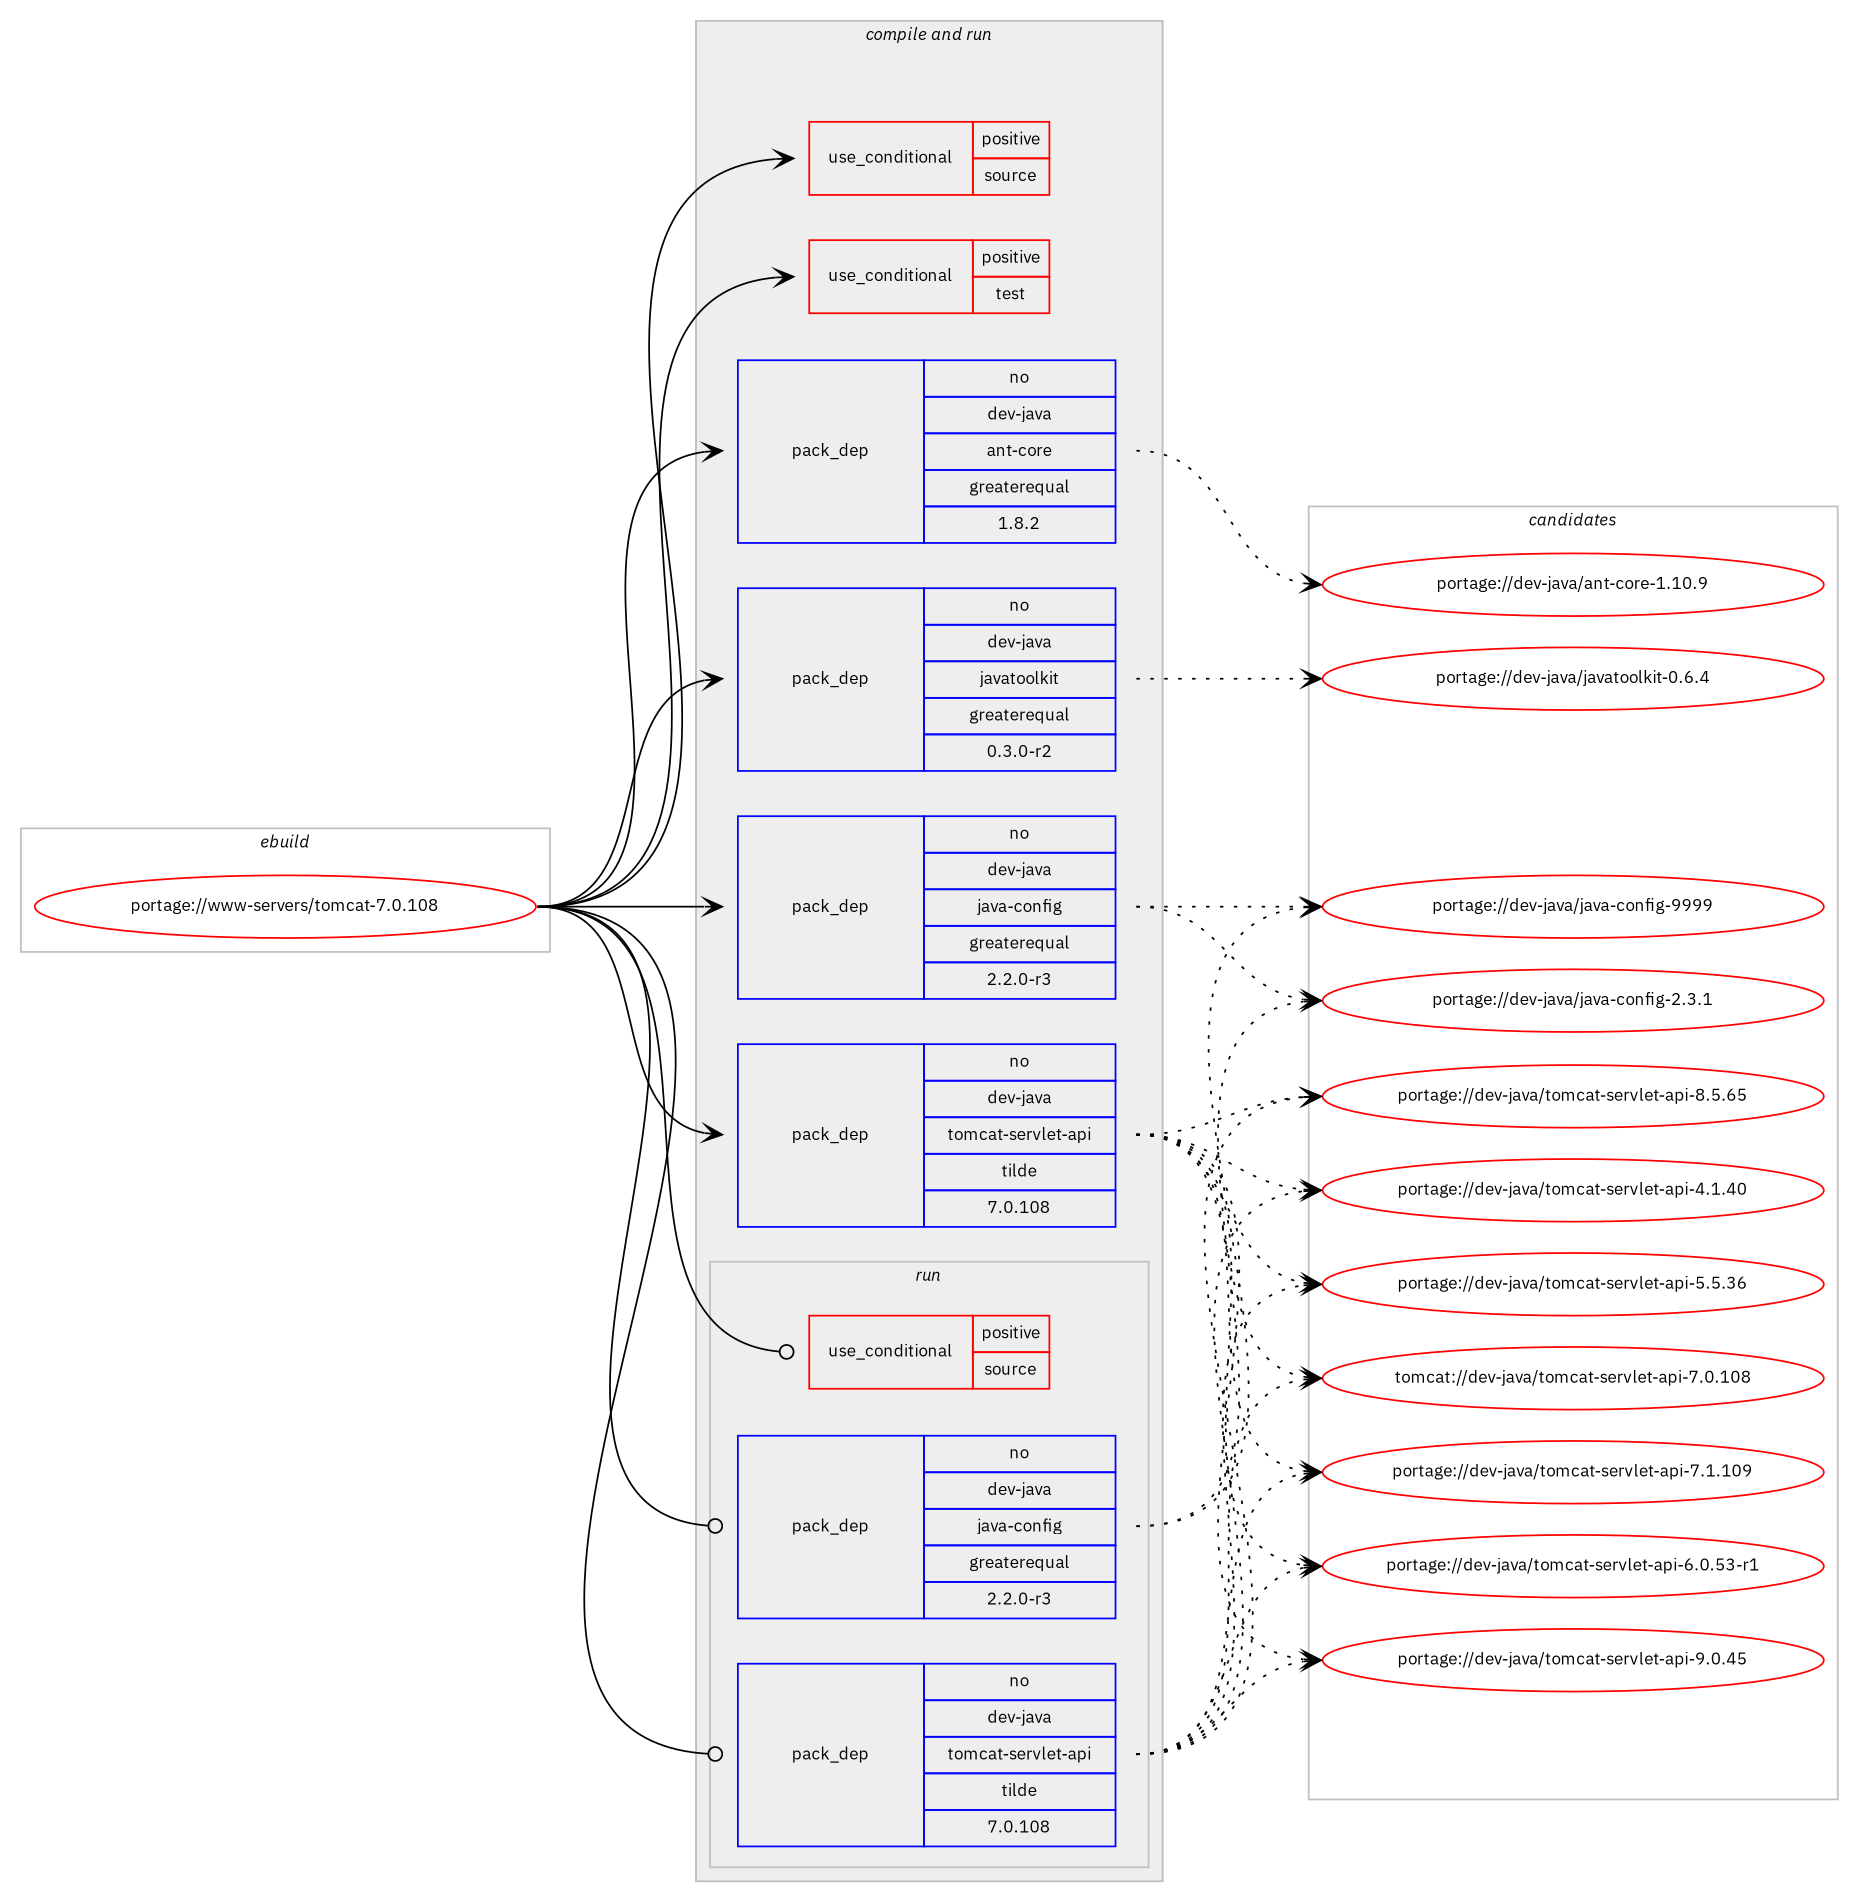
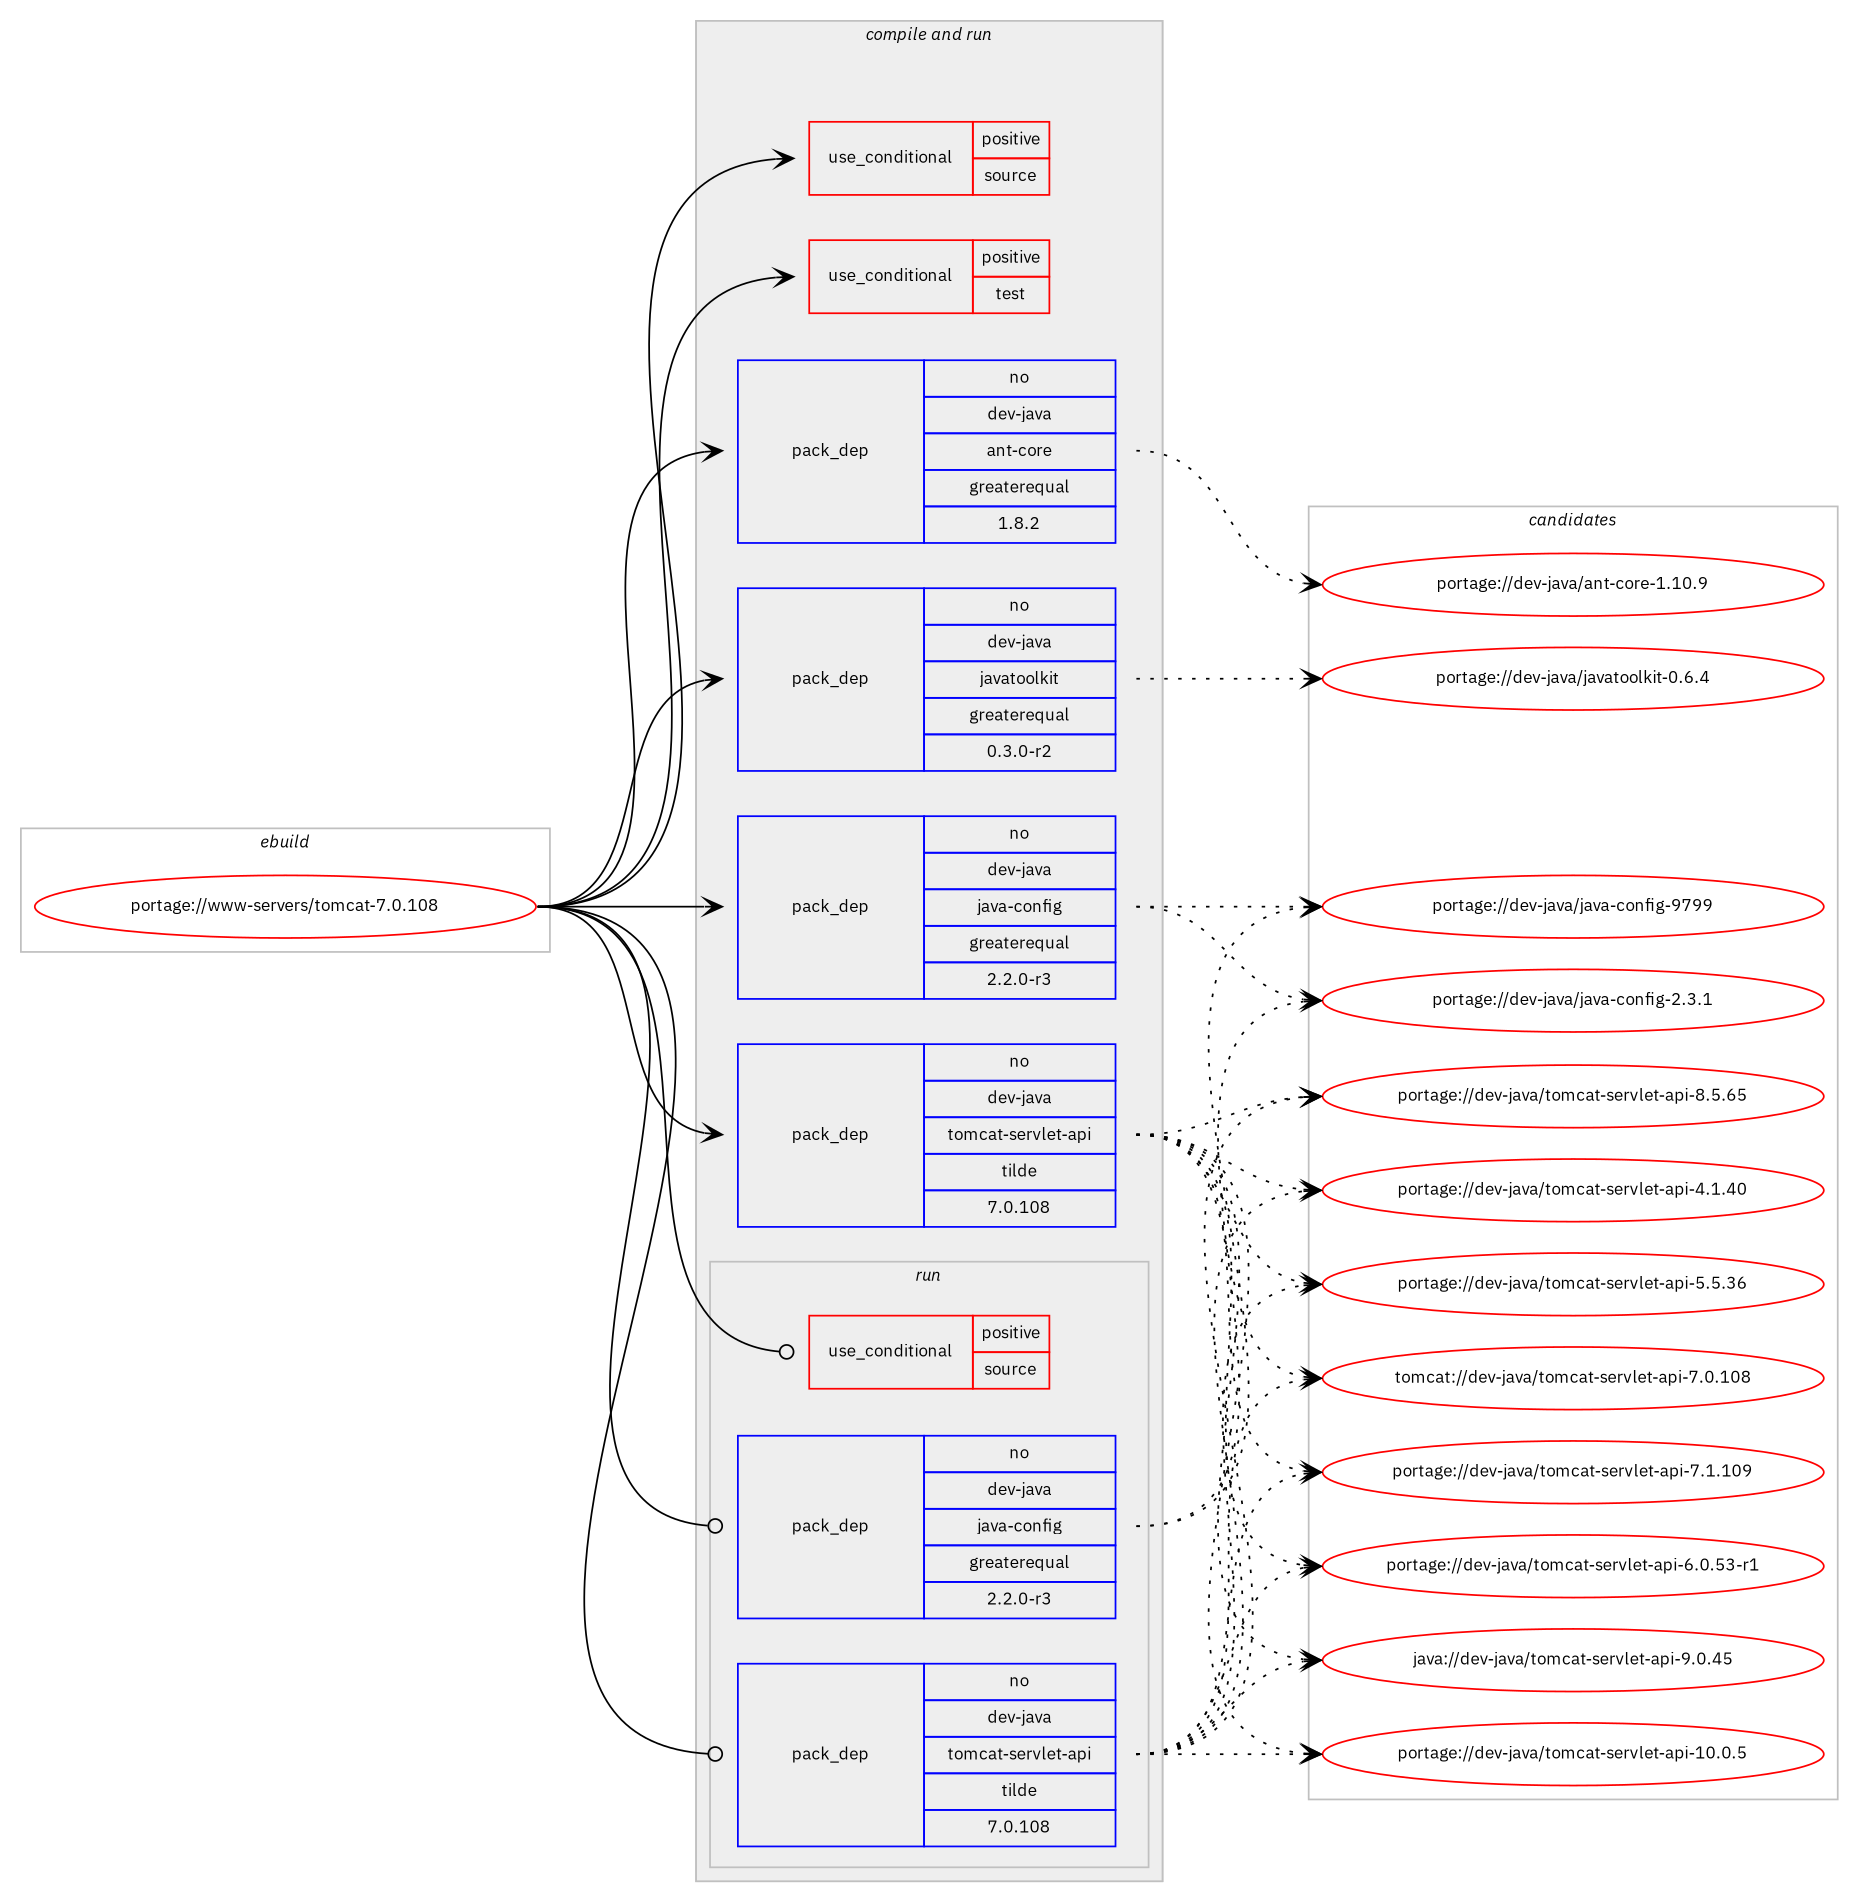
(1573, 907) -> (1573, 907)
(1573, 1660) -> (1573, 1660)
none -> (1573, 1754)
